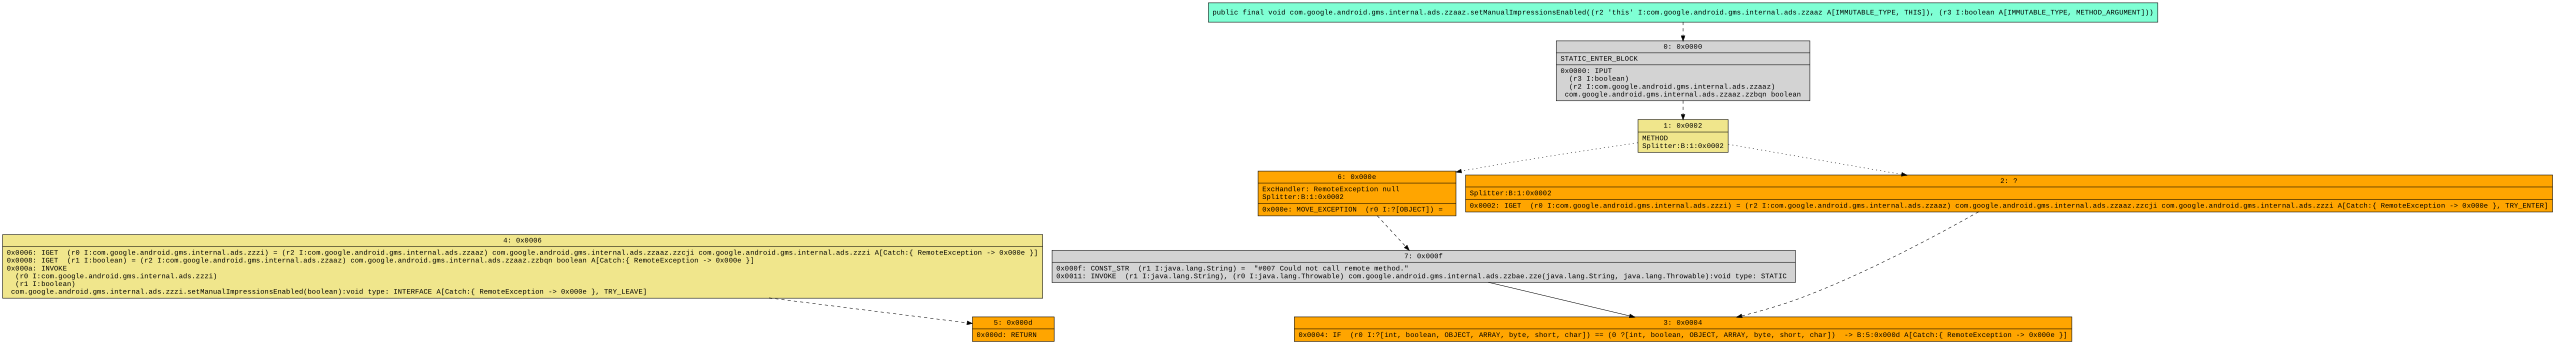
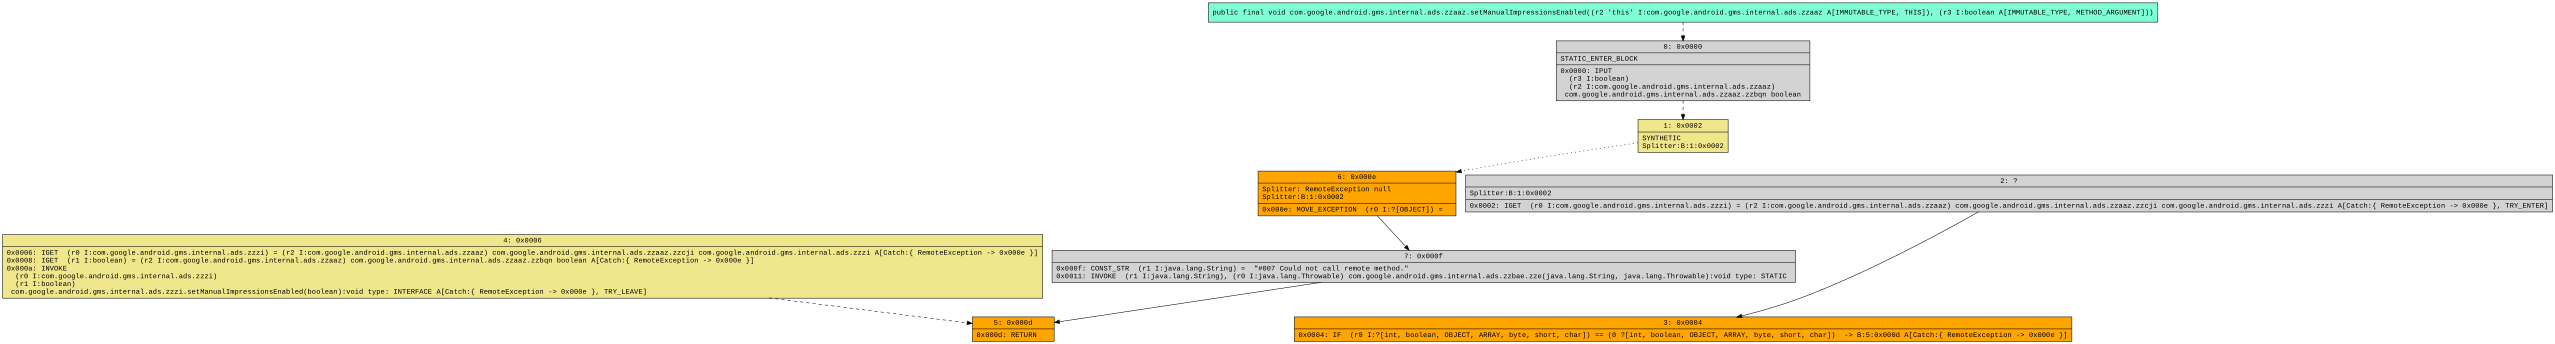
(1655, 138) -> (1662, 138)
(1815, 159) -> none
(1331, 189) -> (1327, 189)
(2009, 193) -> (2009, 193)
(1391, 231) -> (1391, 231)
(1863, 271) -> (1863, 271)
(1559, 299) -> (1190, 302)
